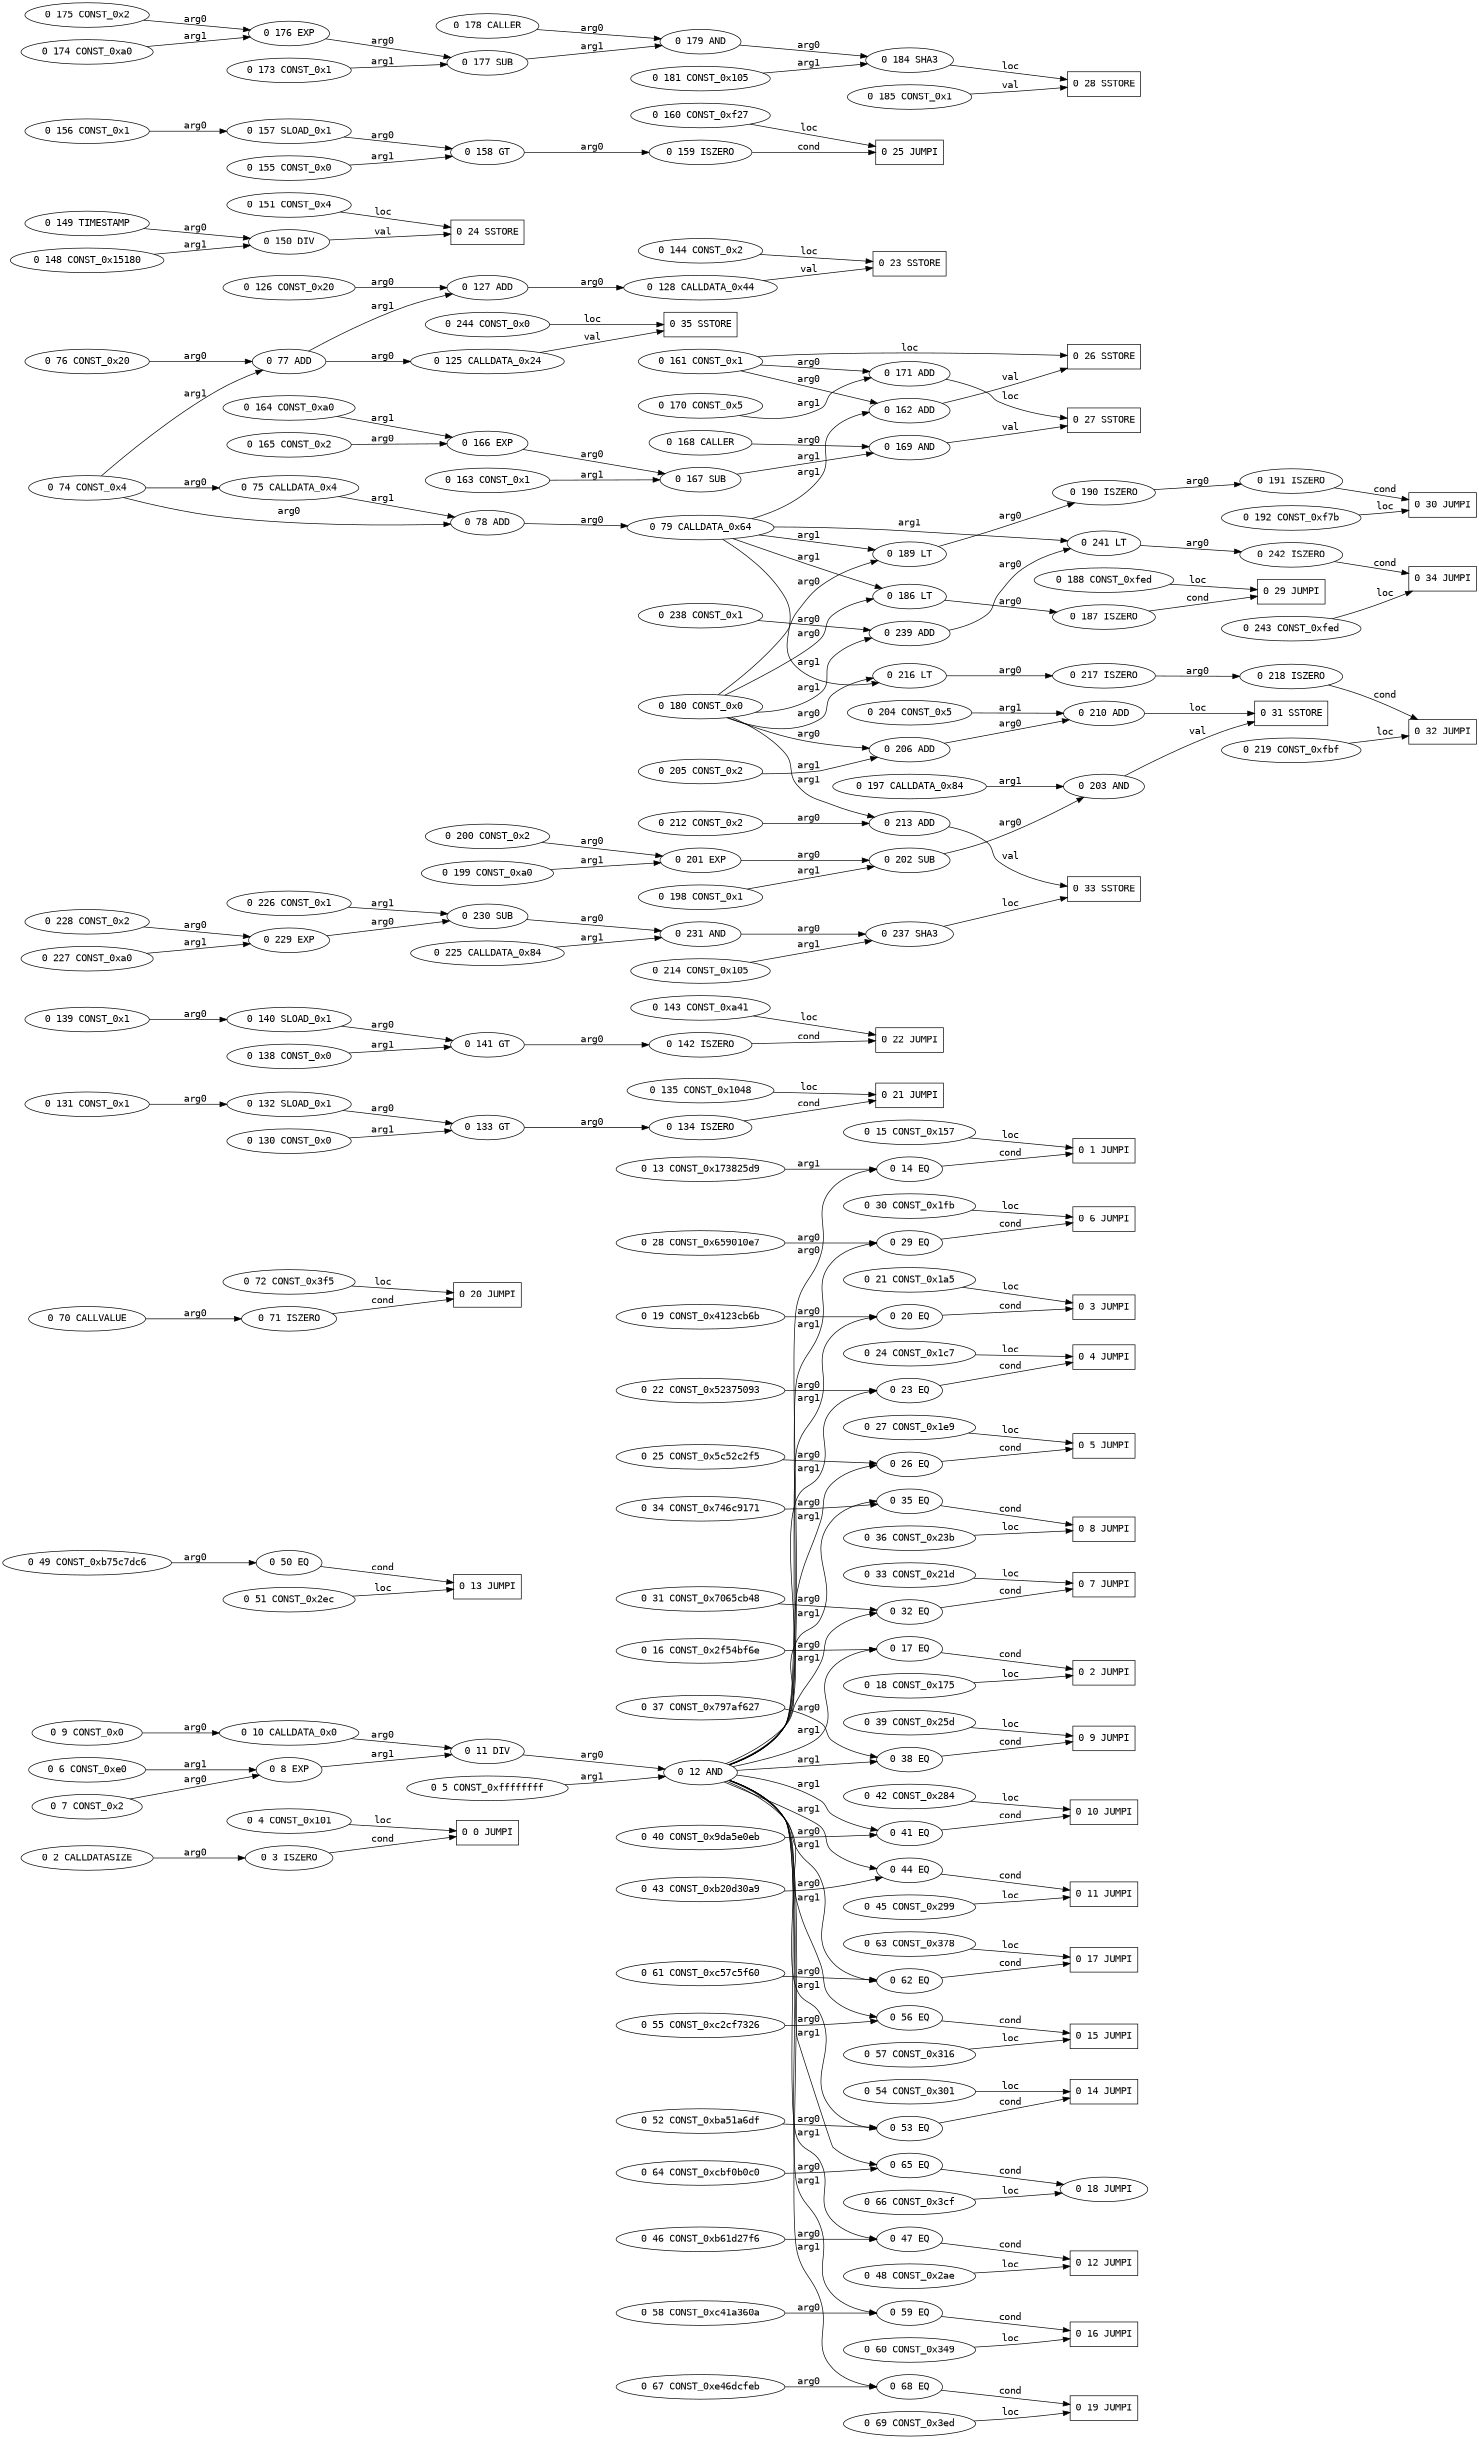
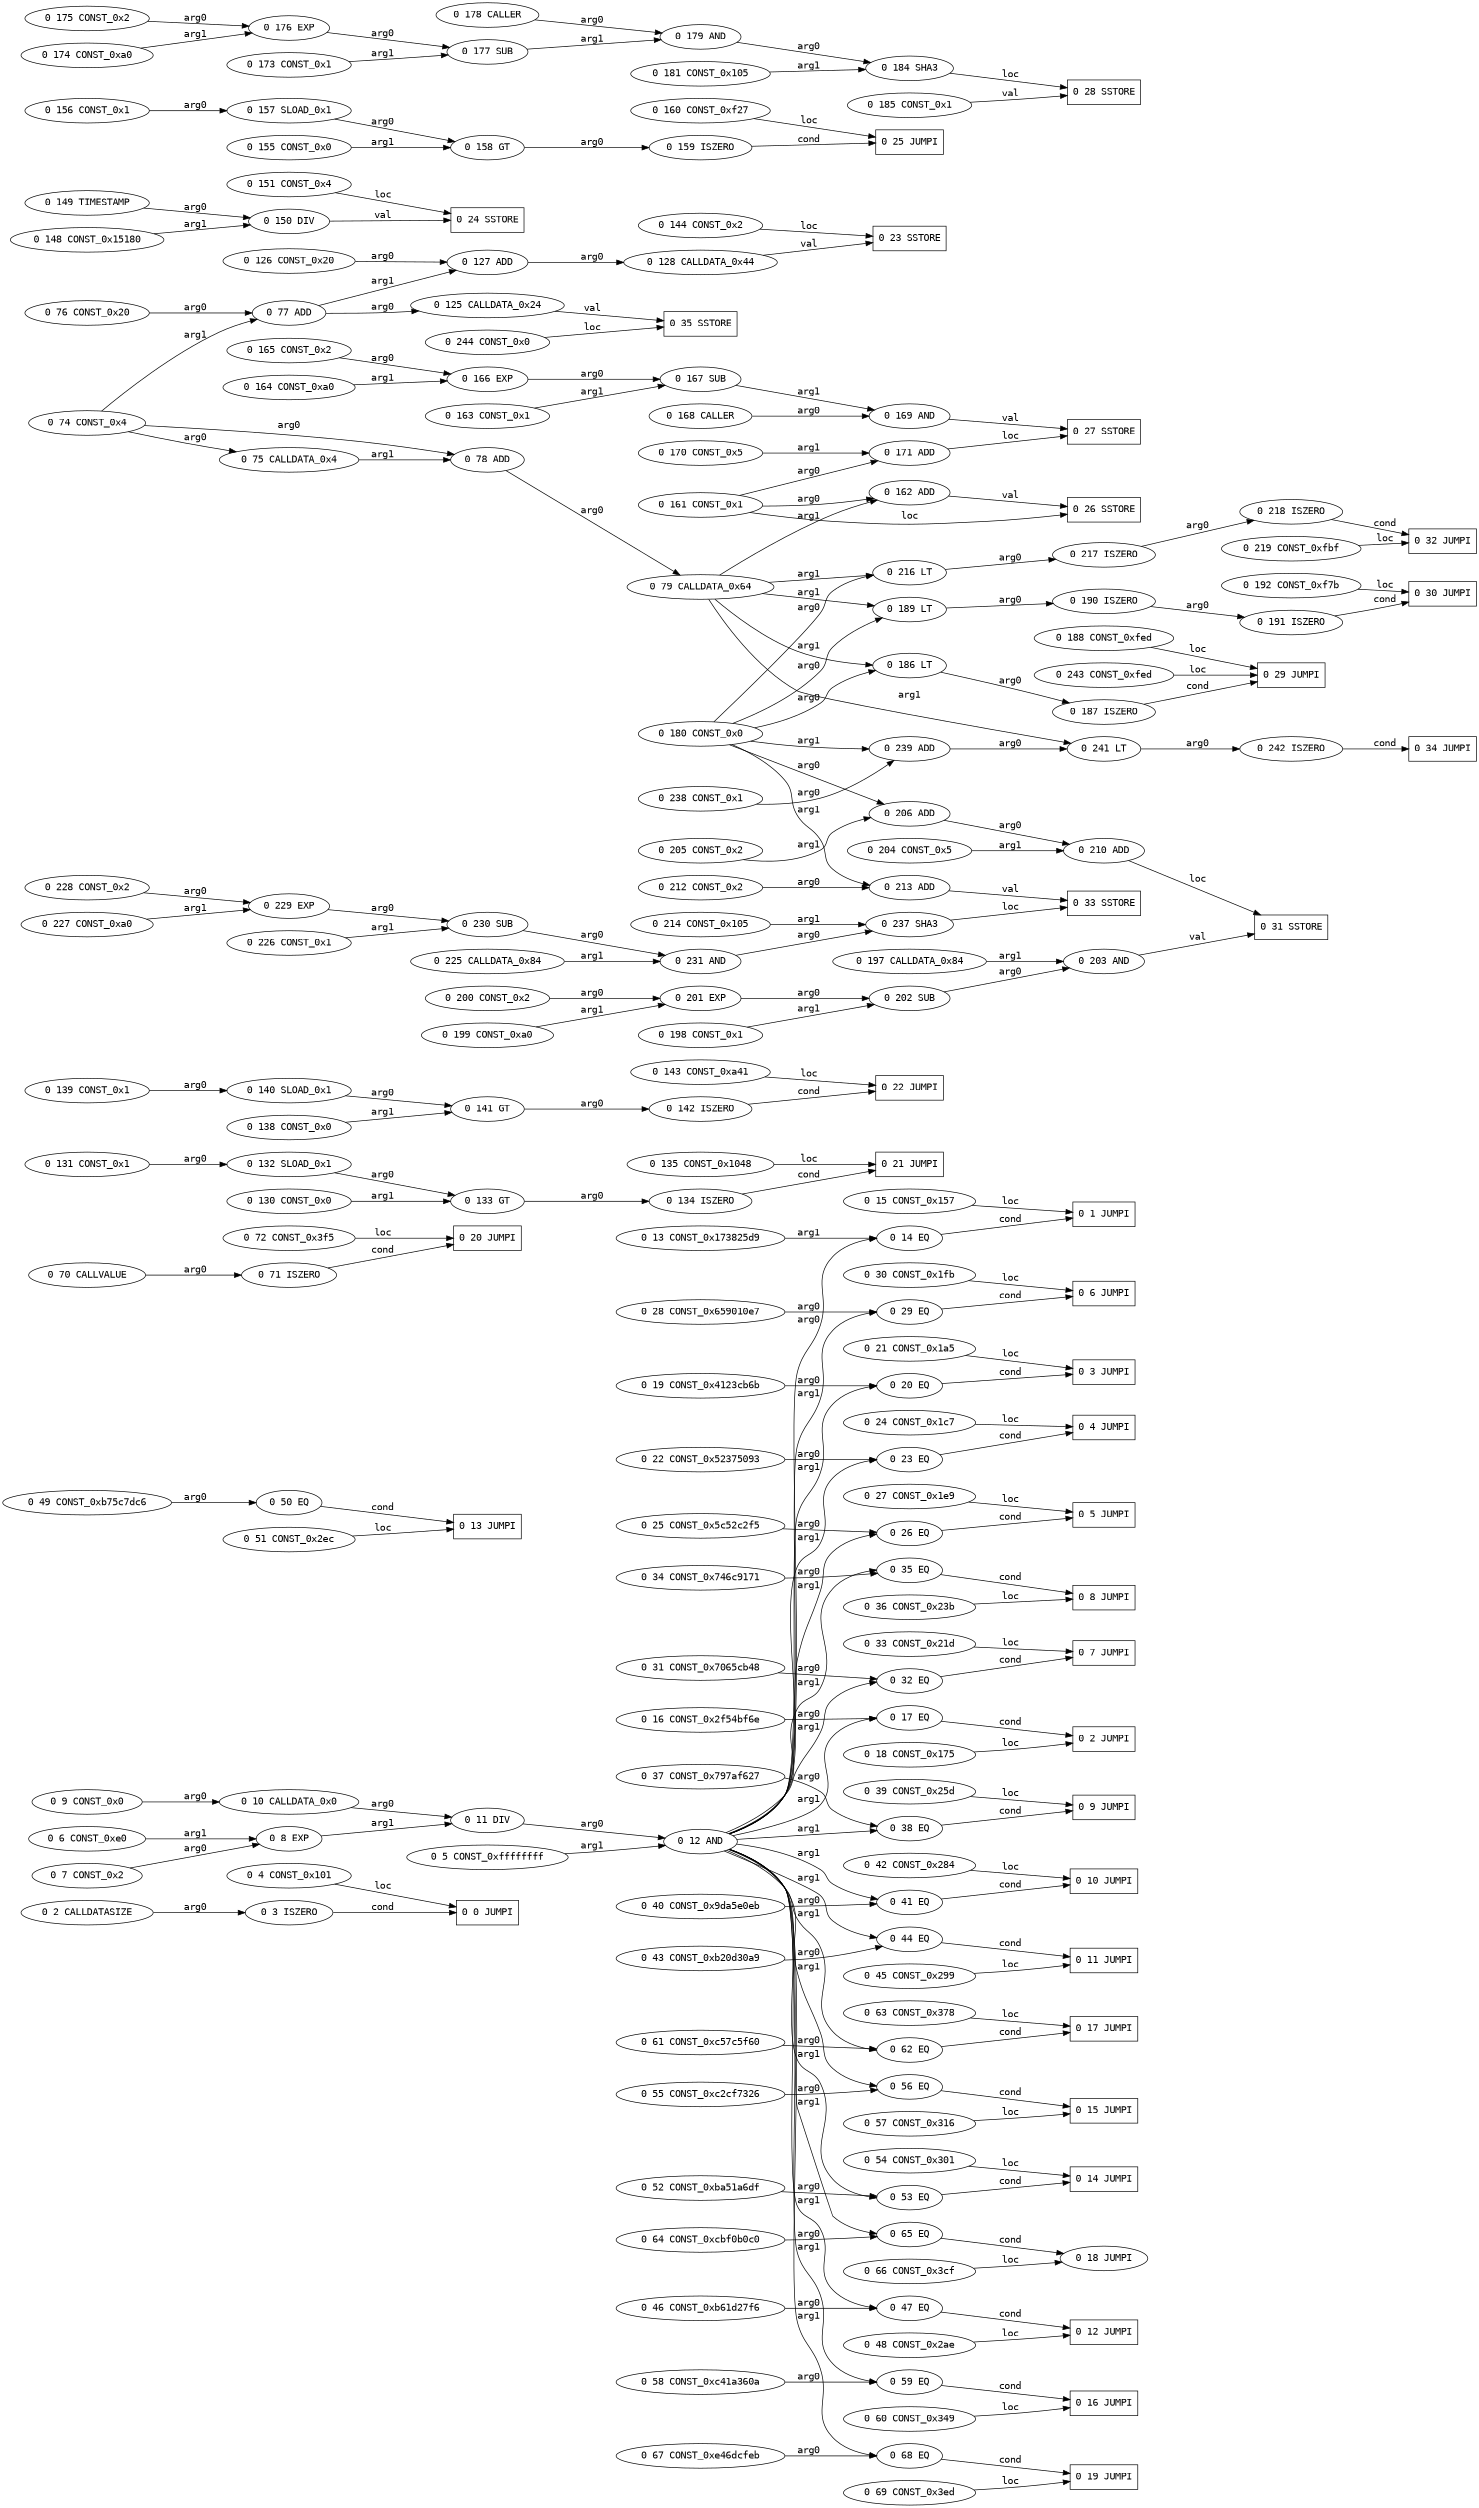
(1370, 607) -> (1212, 675)
